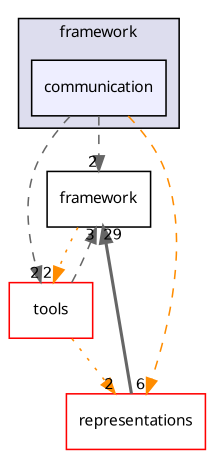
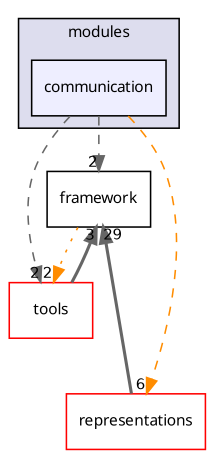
(99, 33) -> (99, 33)
(82, 263) -> (82, 263)
(89, 360) -> none
